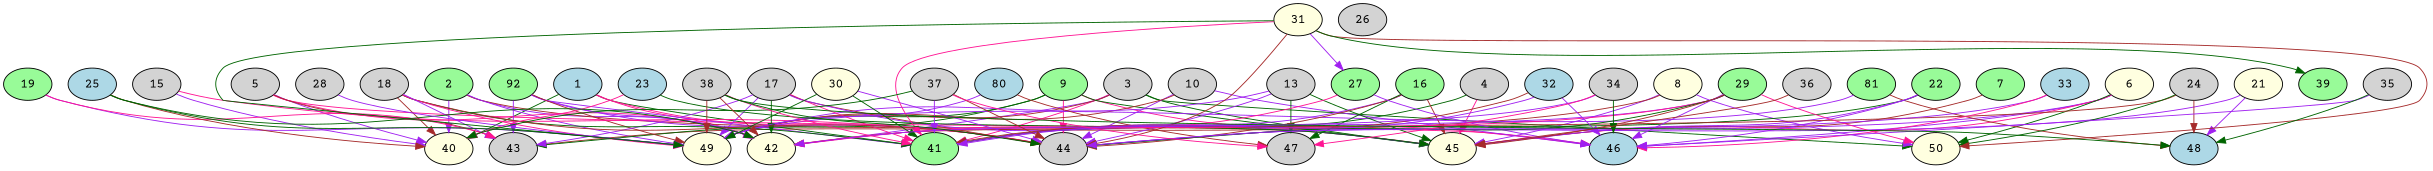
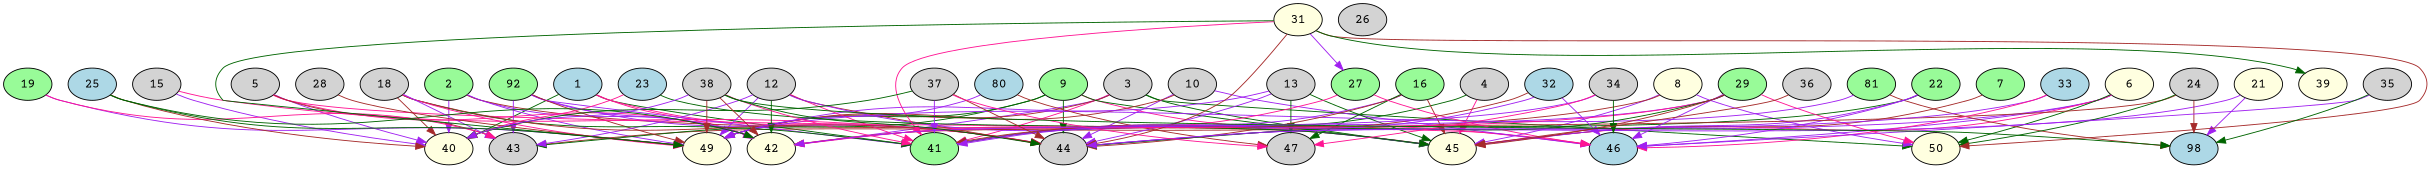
(771, 84) -> (771, 84)
(836, 84) -> none
(2323, 84) -> (2323, 84)
(1063, 112) -> (1063, 112)
none -> (582, 116)
(1476, 124) -> (1476, 124)
(505, 126) -> (505, 126)
(2194, 149) -> (2194, 149)
